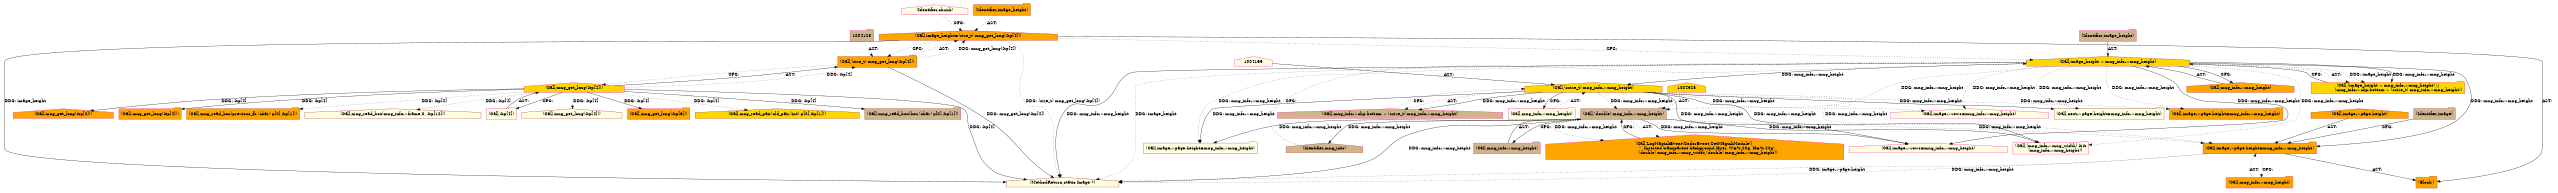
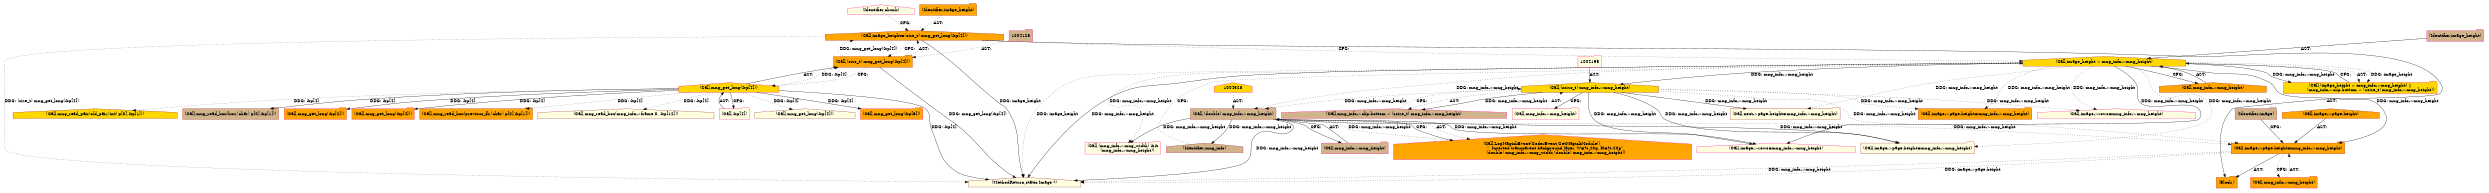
(1253, 62) -> (1590, 62)
(63, 114) -> (315, 114)
(1760, 121) -> none
